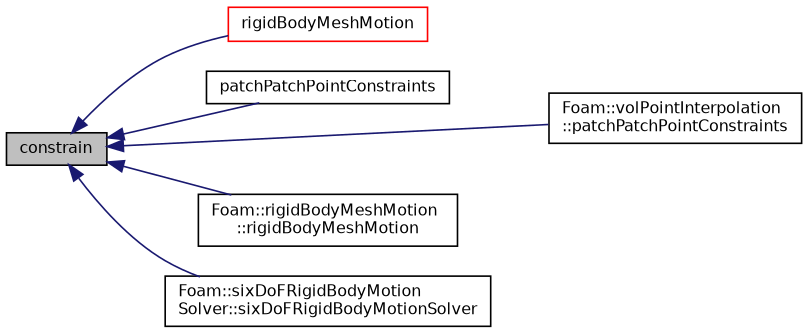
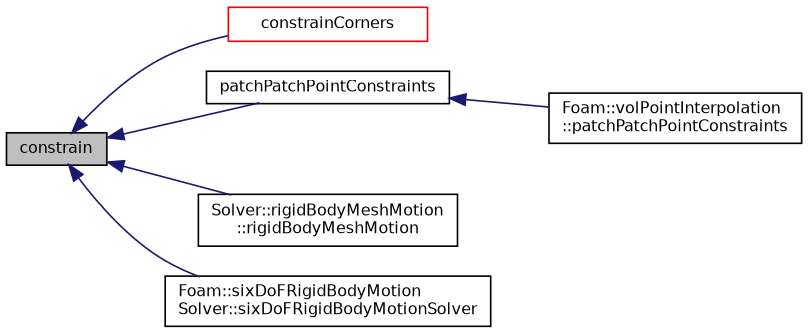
(328, 24) -> (328, 24)
(336, 135) -> (508, 103)
(328, 220) -> (328, 220)
